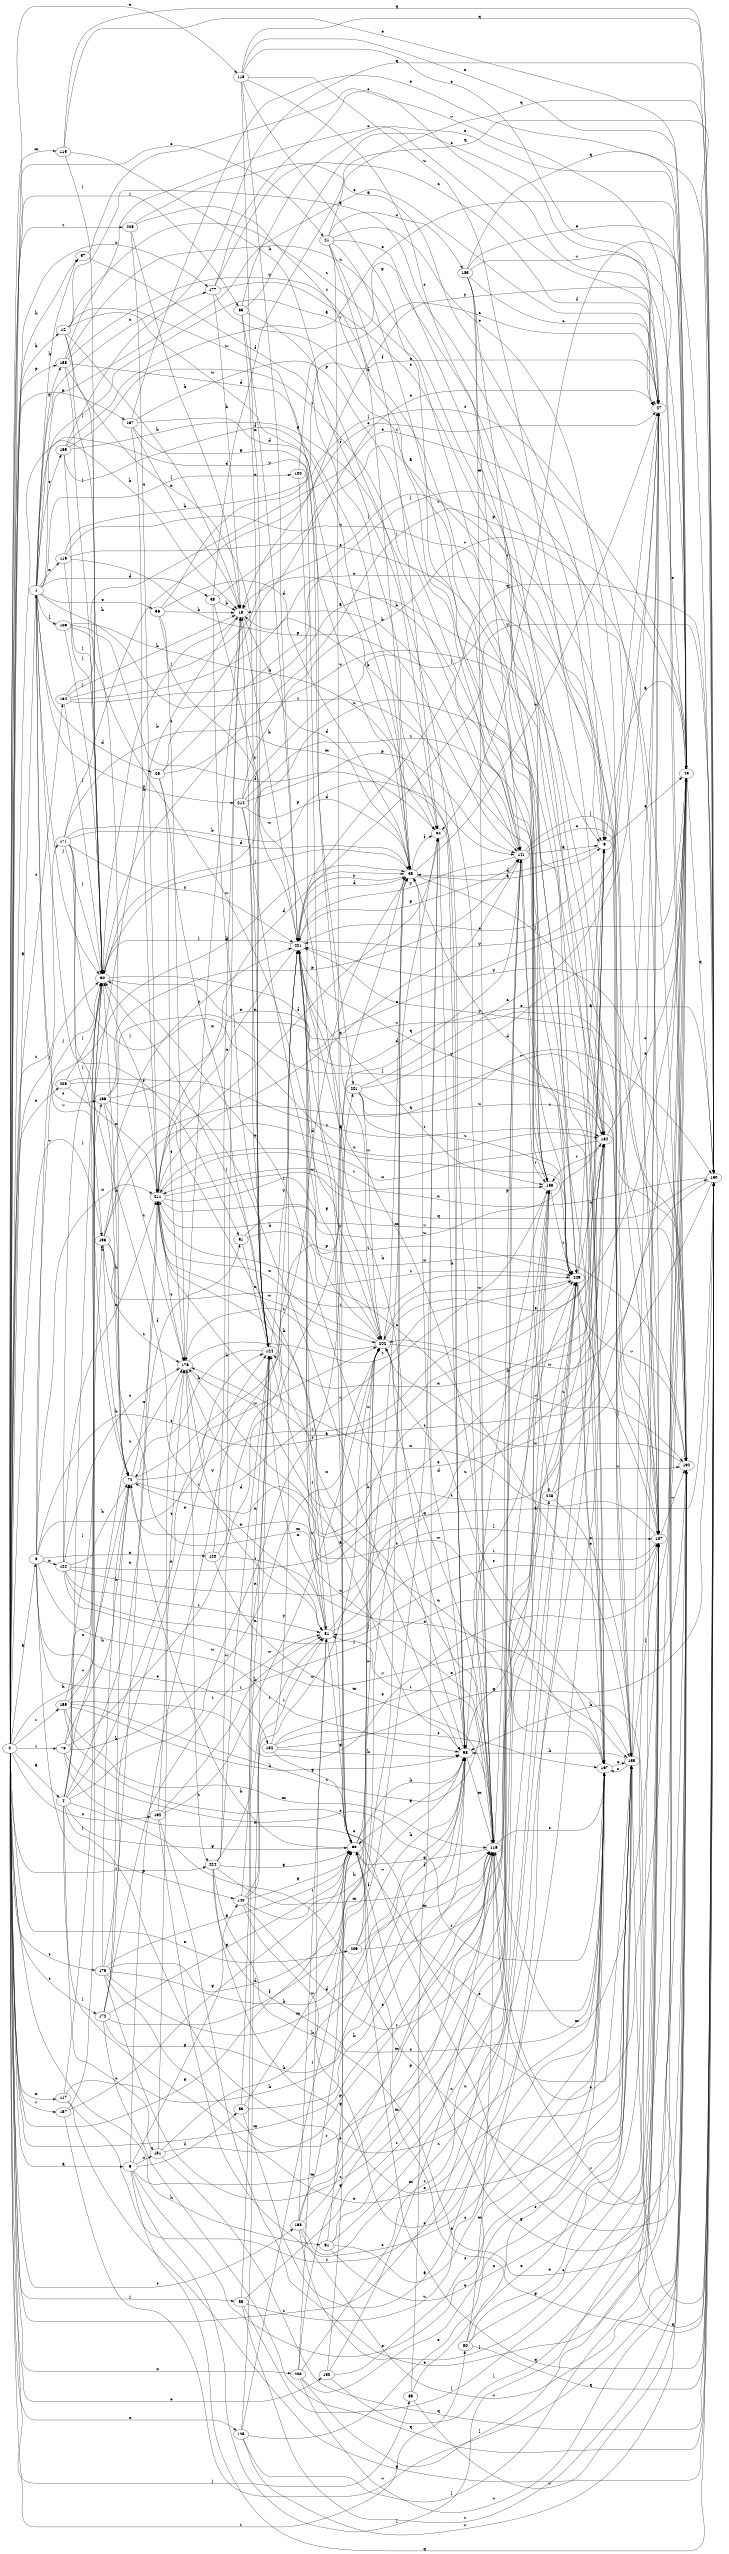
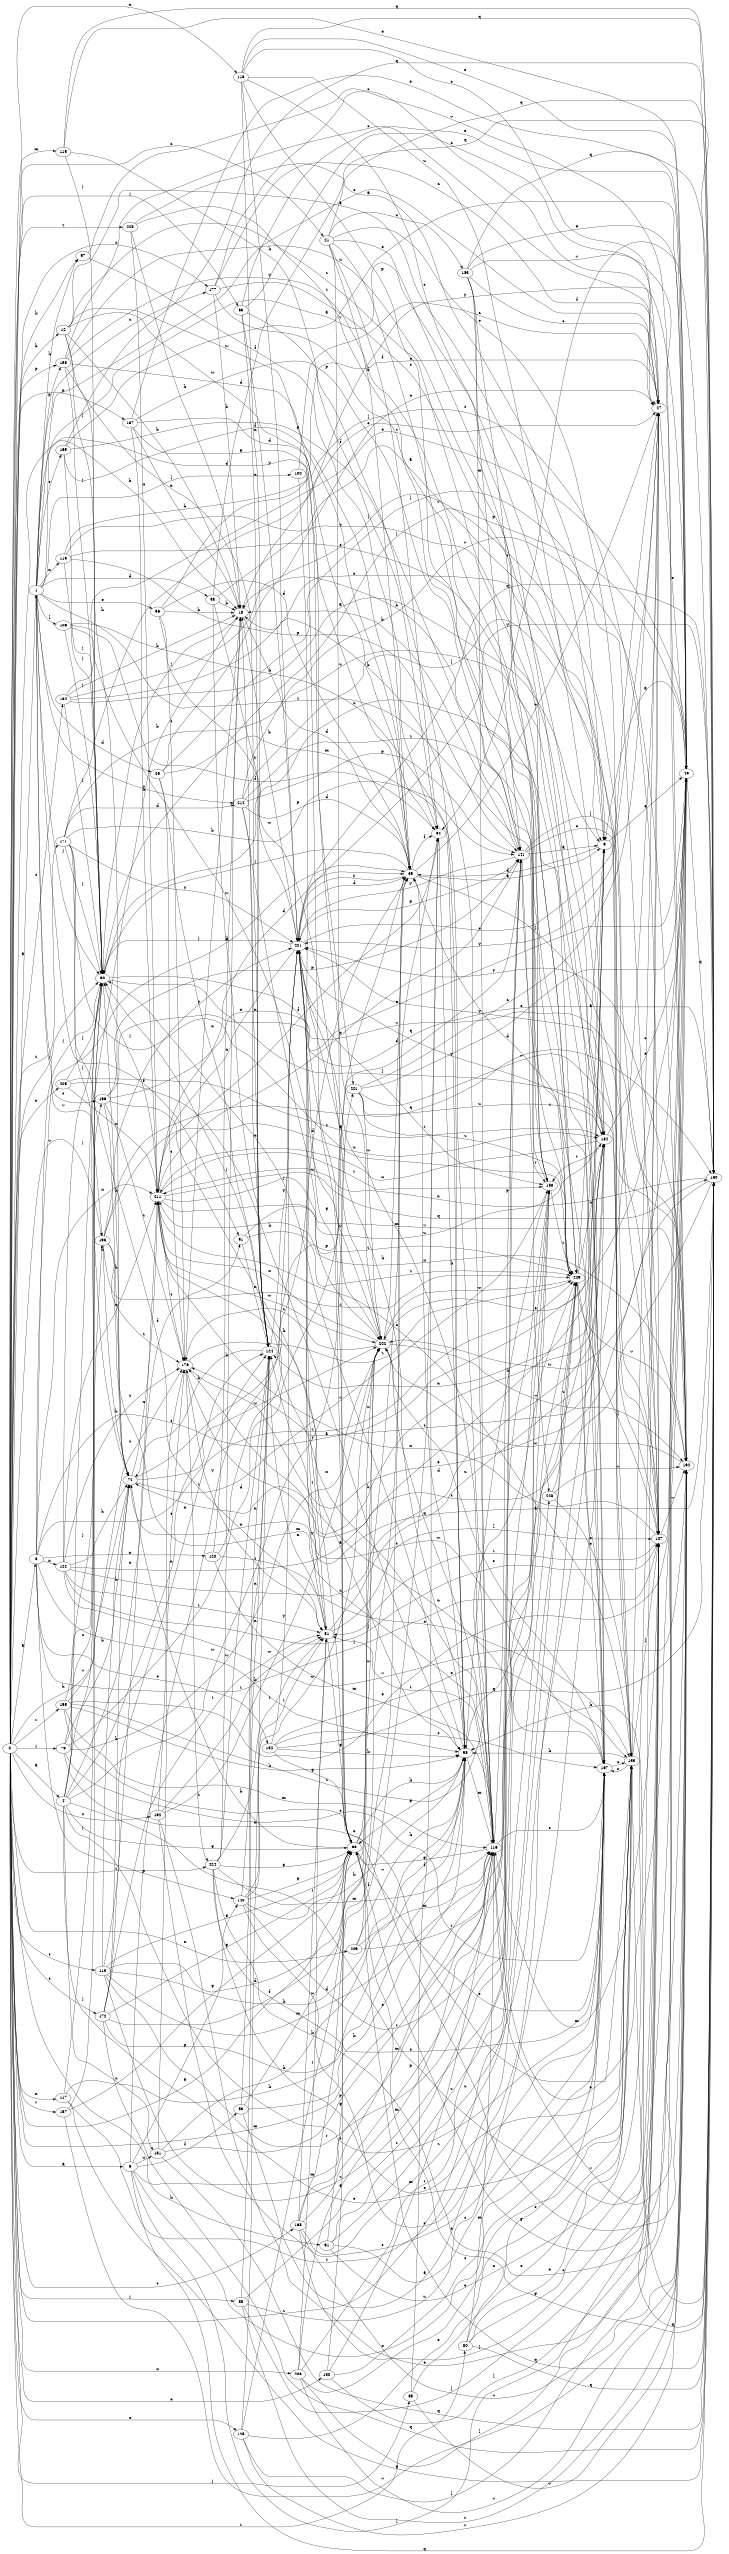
(446, 643) -> none
(241, 846) -> (140, 808)
(103, 1971) -> (103, 1971)
